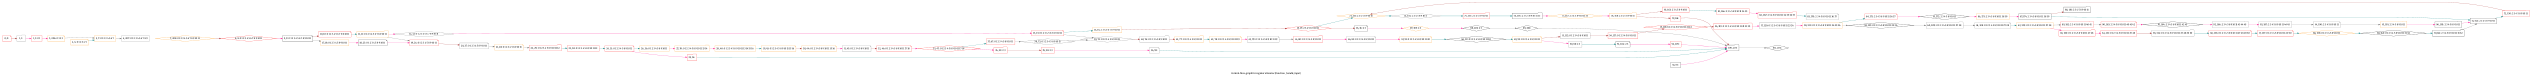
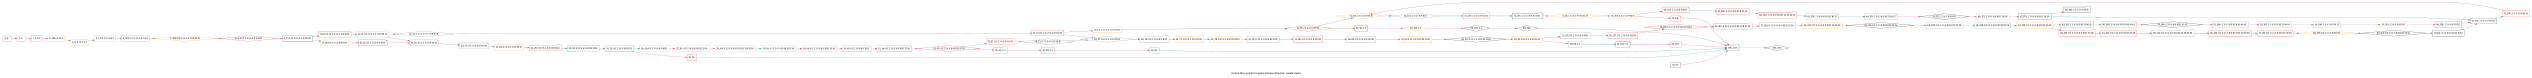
(1851, 21) -> (1851, 17)
(79, 38) -> (67, 40)
none -> (151, 38)
(949, 49) -> (949, 49)
